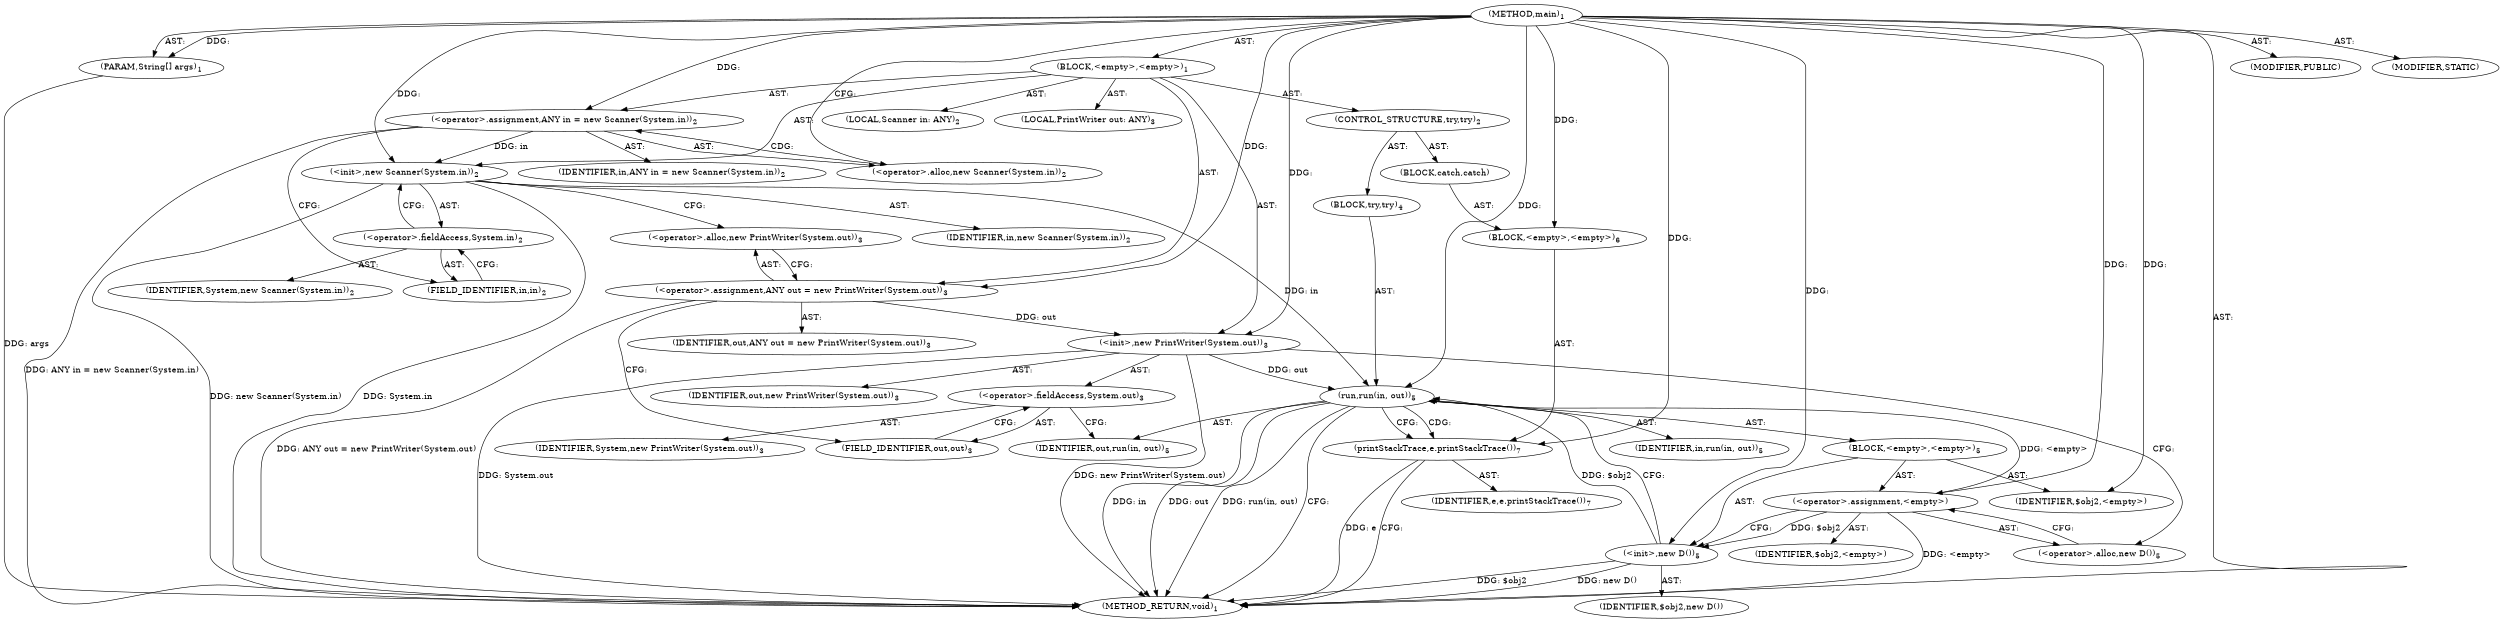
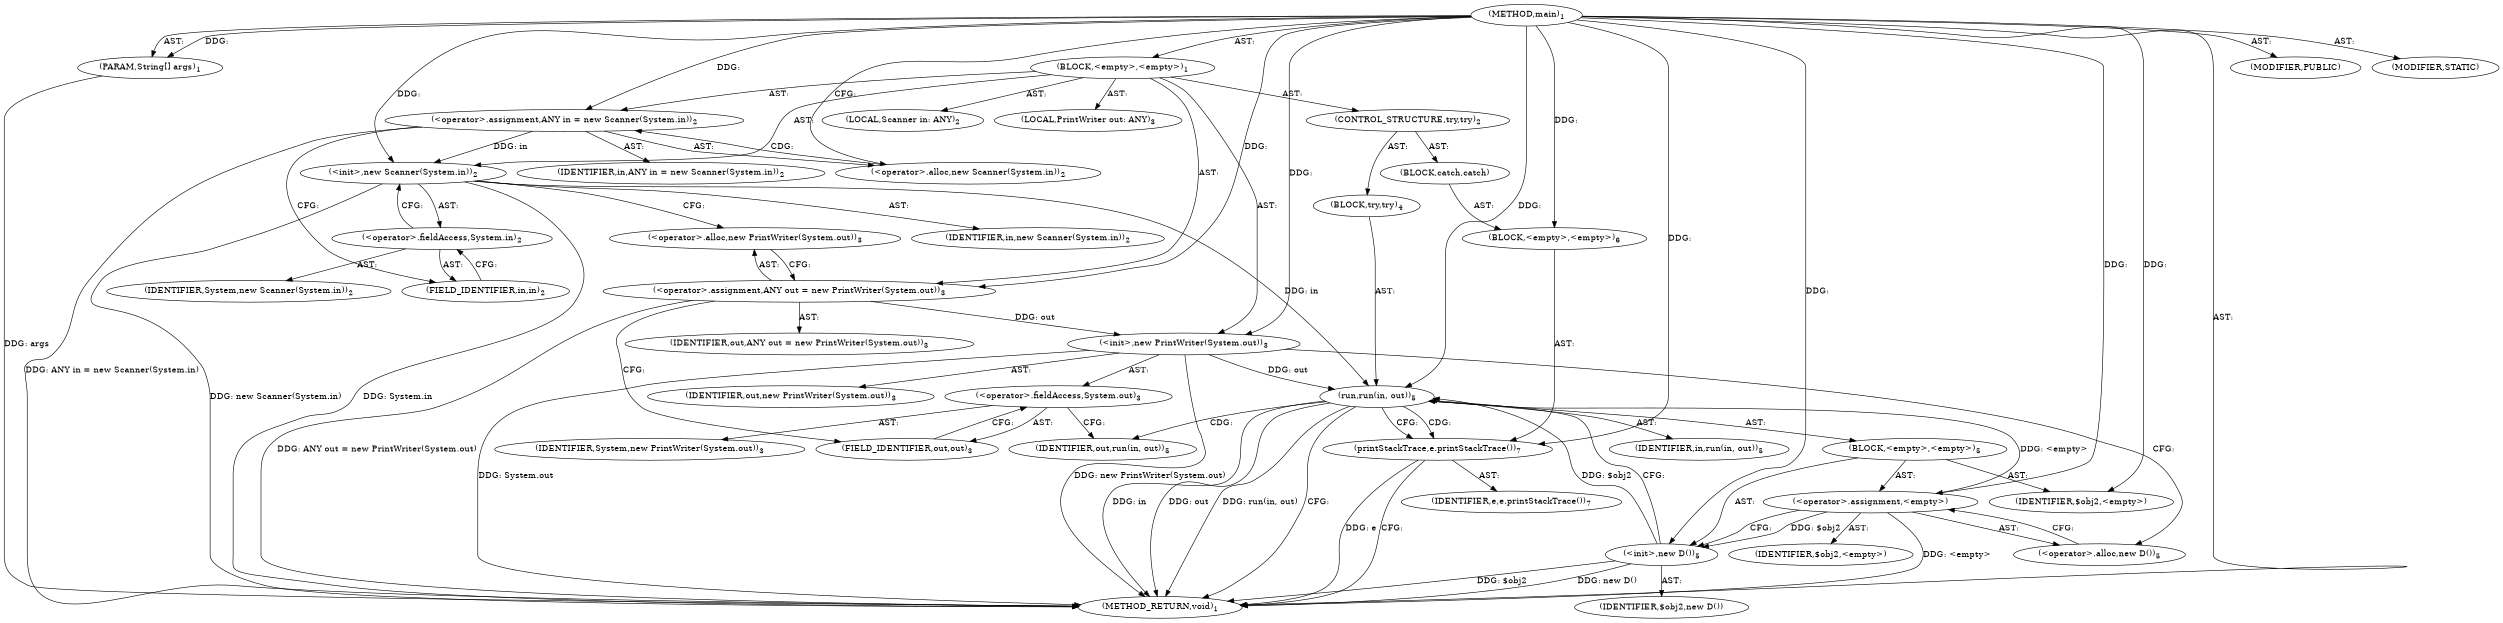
(1224, 423) -> (1223, 423)
